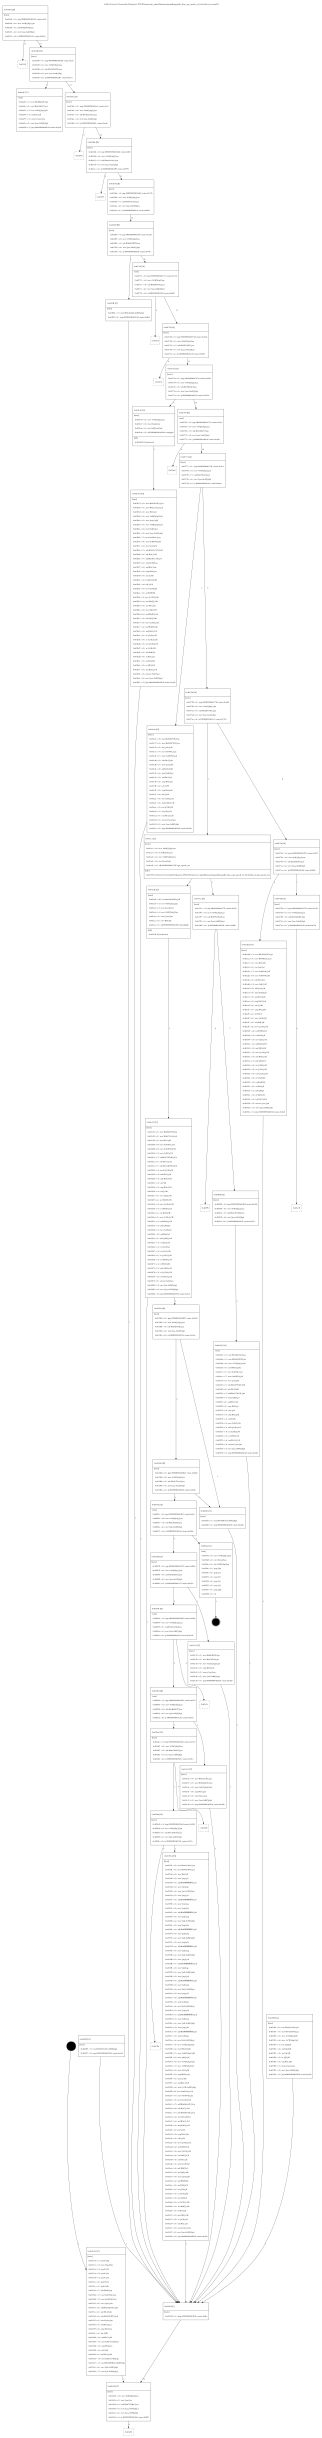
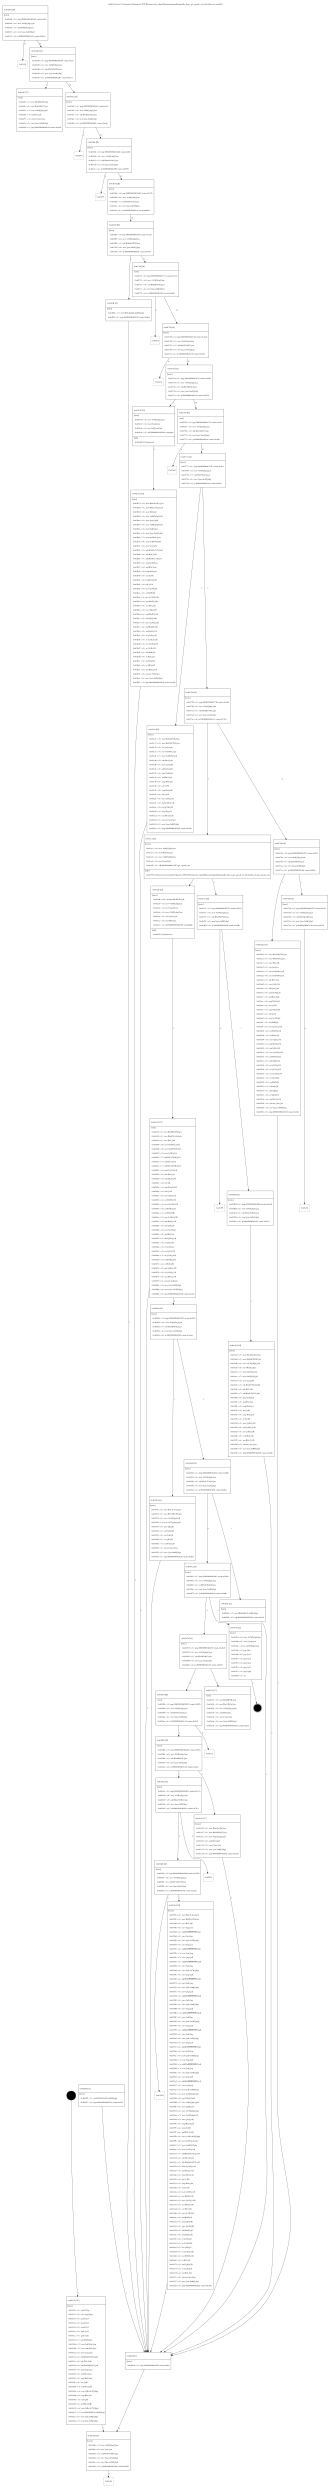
(200, 1422) -> (173, 1417)
(229, 1996) -> none
